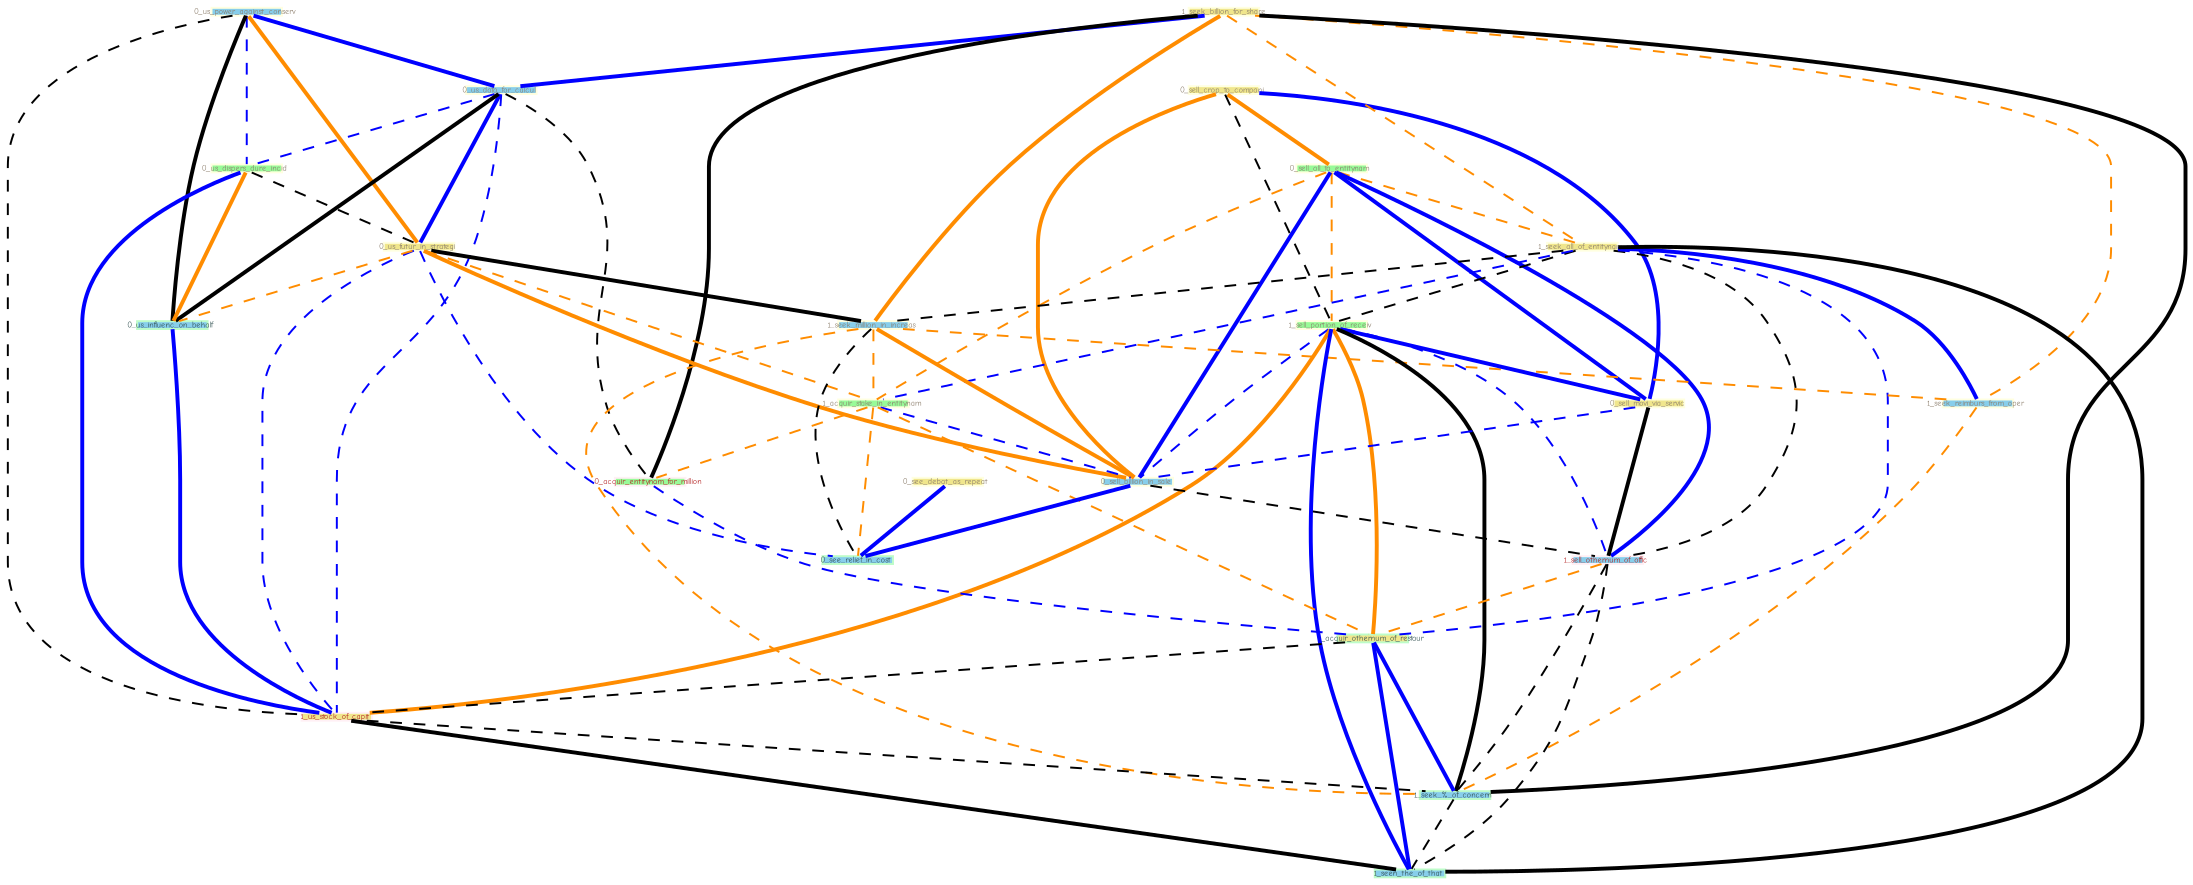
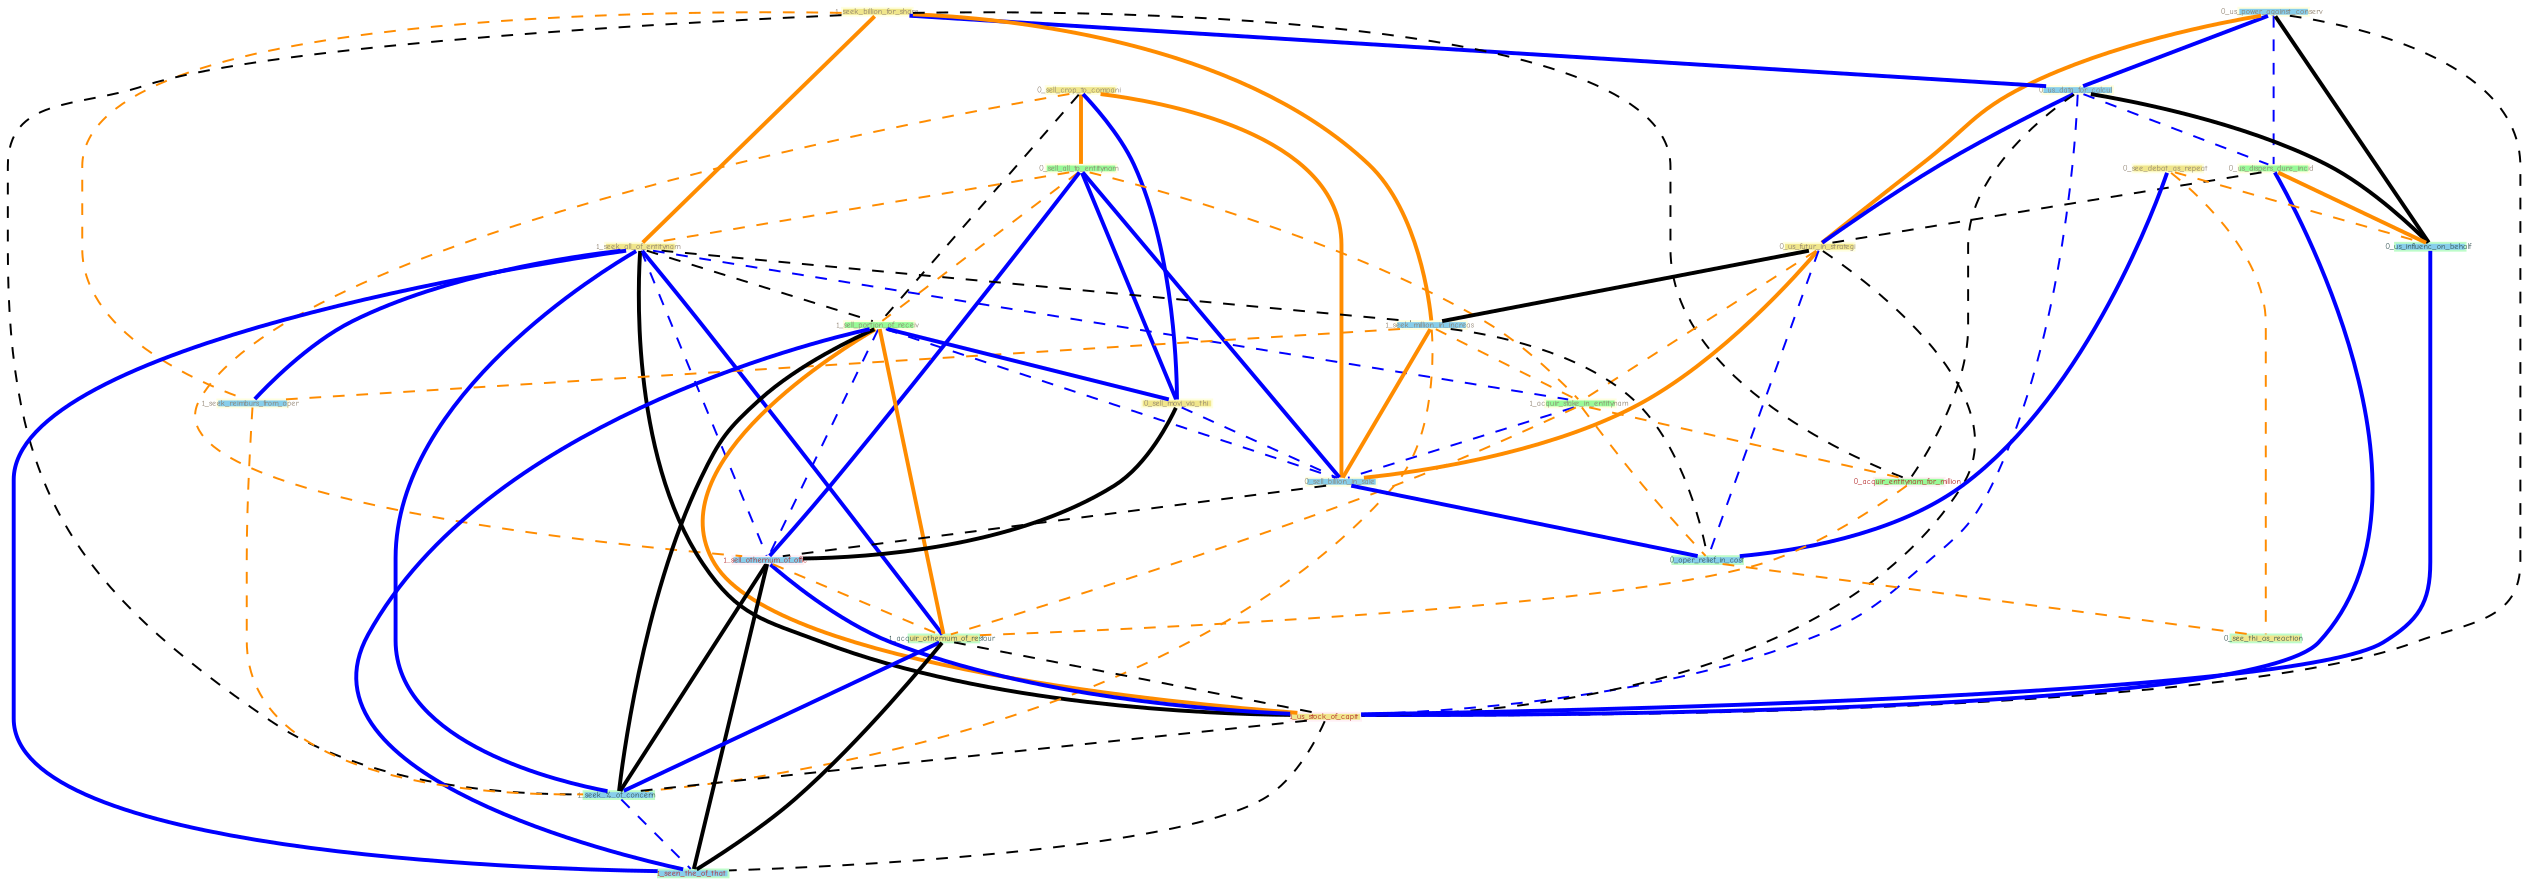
(782, 96) -> (1555, 71)
(1403, 129) -> (759, 129)
(2184, 257) -> (8, 218)
none -> (368, 281)
(296, 286) -> (2311, 211)
(1649, 403) -> (1177, 403)
(1796, 410) -> (704, 403)
(262, 454) -> (1828, 611)
none -> (399, 536)
(1838, 542) -> (794, 442)
(858, 560) -> (1708, 560)
(991, 598) -> (1455, 607)
none -> (780, 627)
none -> (2266, 638)
(2142, 656) -> (14, 605)
none -> (1017, 679)
(1538, 682) -> (693, 678)
(1558, 726) -> (731, 717)
(1391, 756) -> (853, 743)
(874, 795) -> (1049, 848)
(1433, 834) -> (656, 834)
(1410, 873) -> (693, 873)
